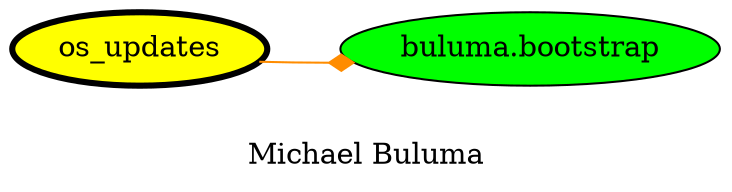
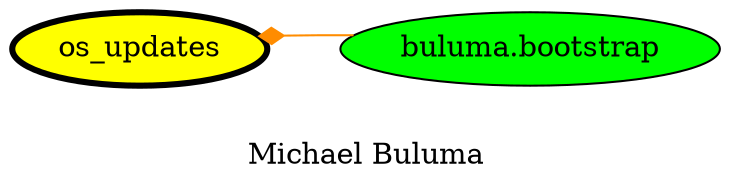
(294, 62) -> (319, 35)
